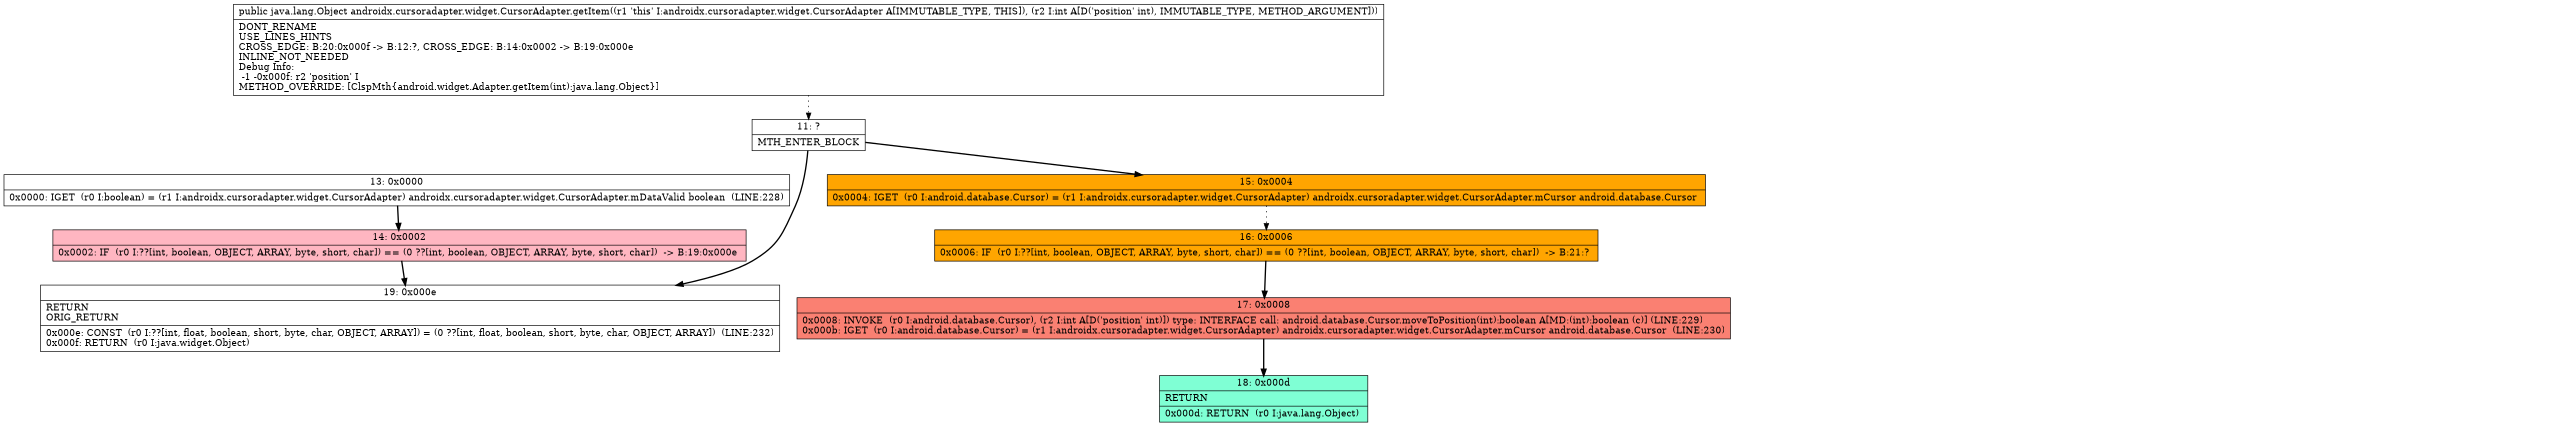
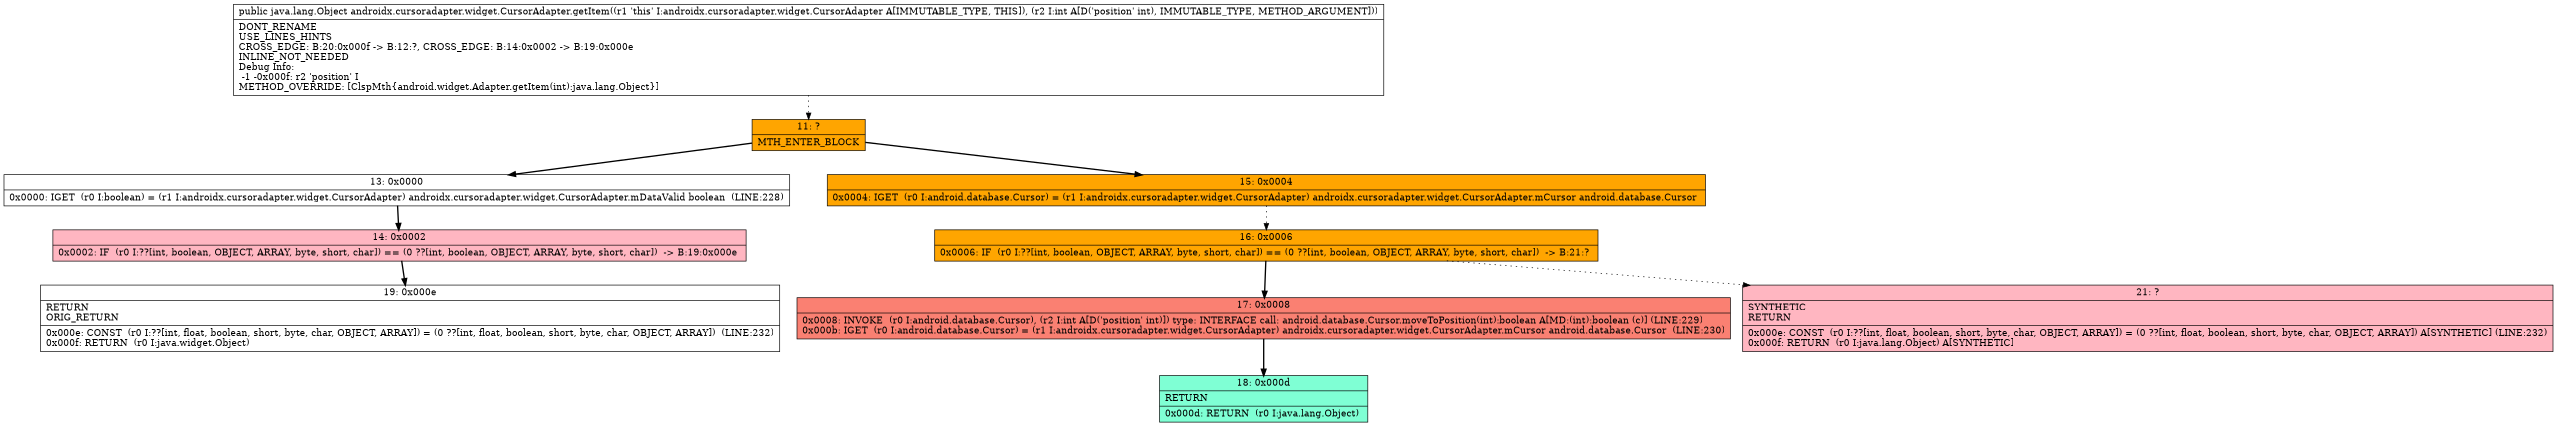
(809, 135) -> (809, 135)
(774, 244) -> (634, 159)
none -> (2148, 318)
